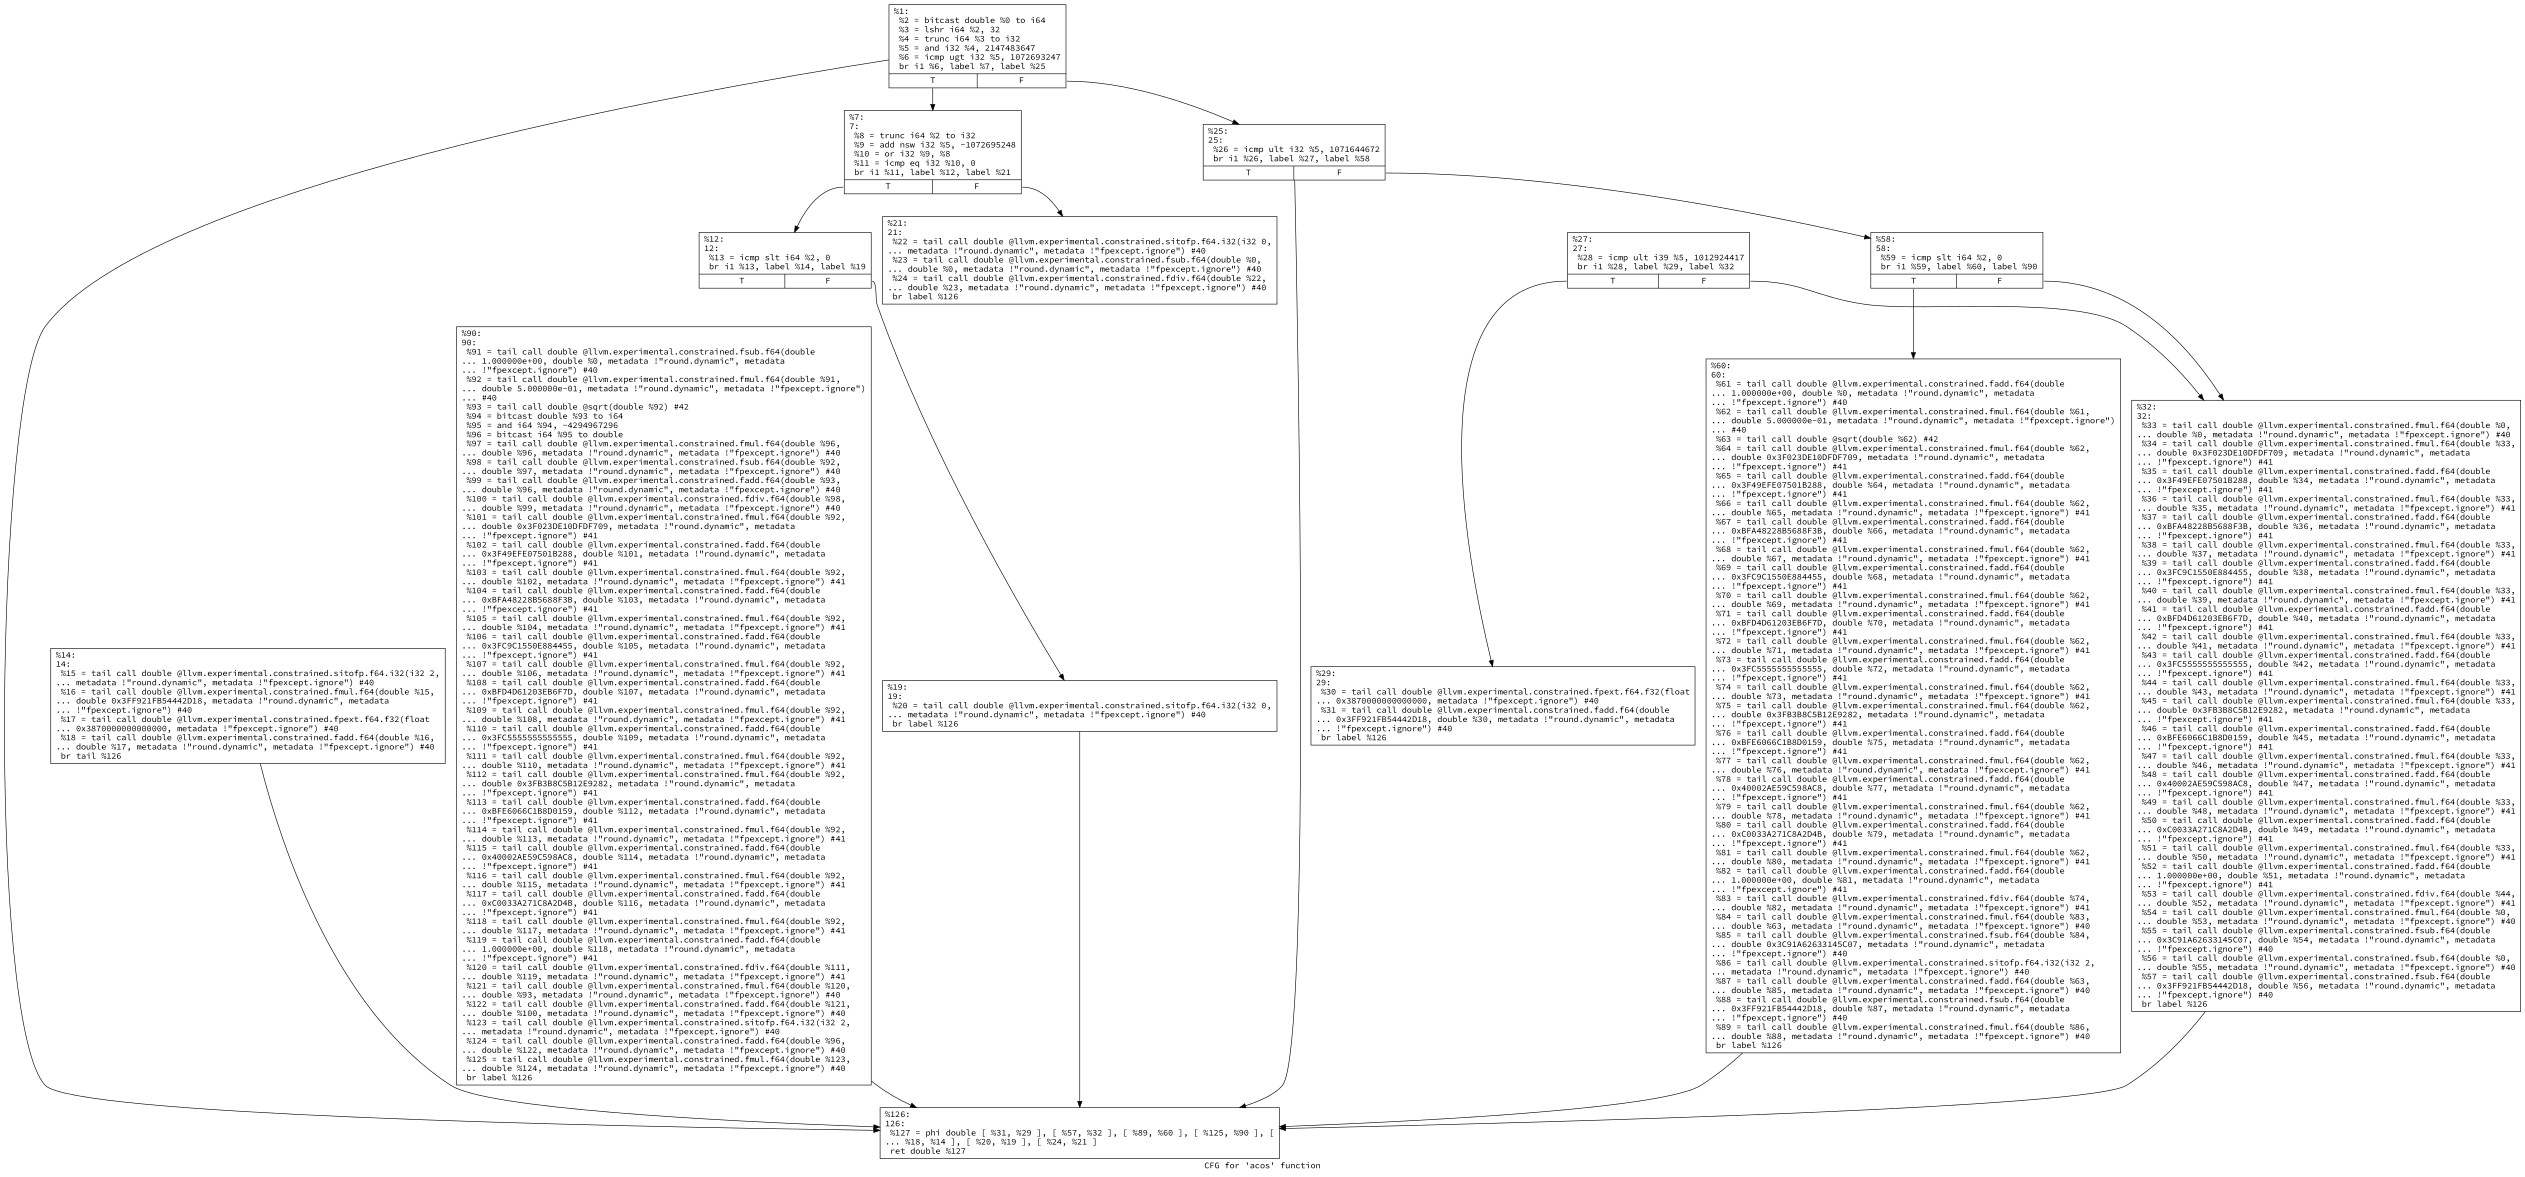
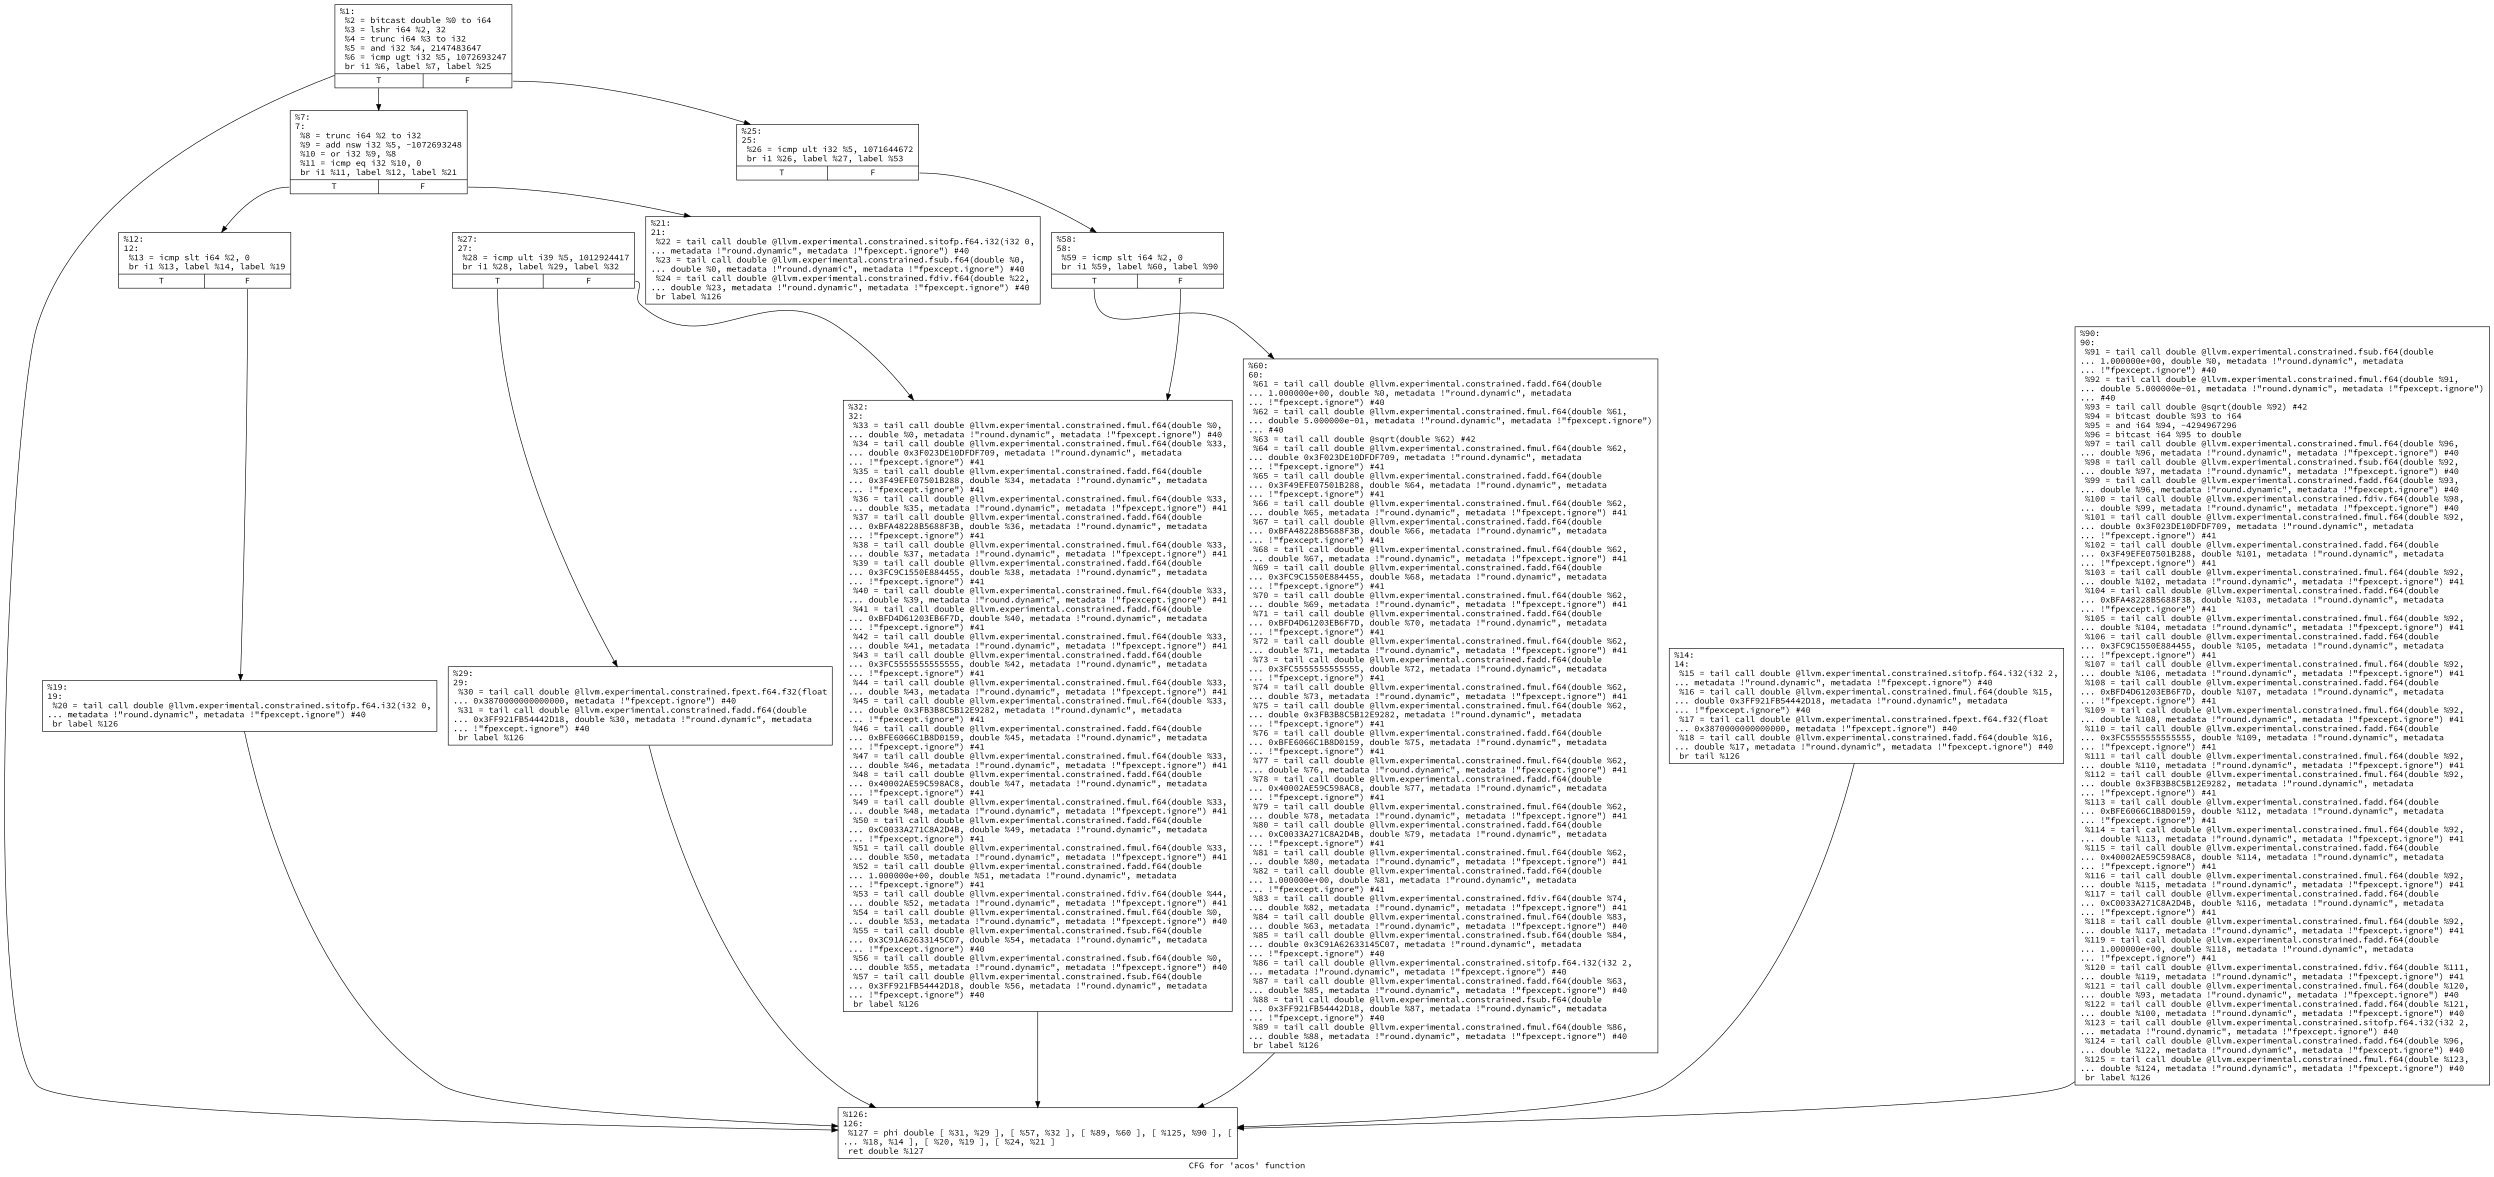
(933, 145) -> (379, 145)
(1289, 159) -> (823, 159)
(1301, 655) -> (726, 947)
